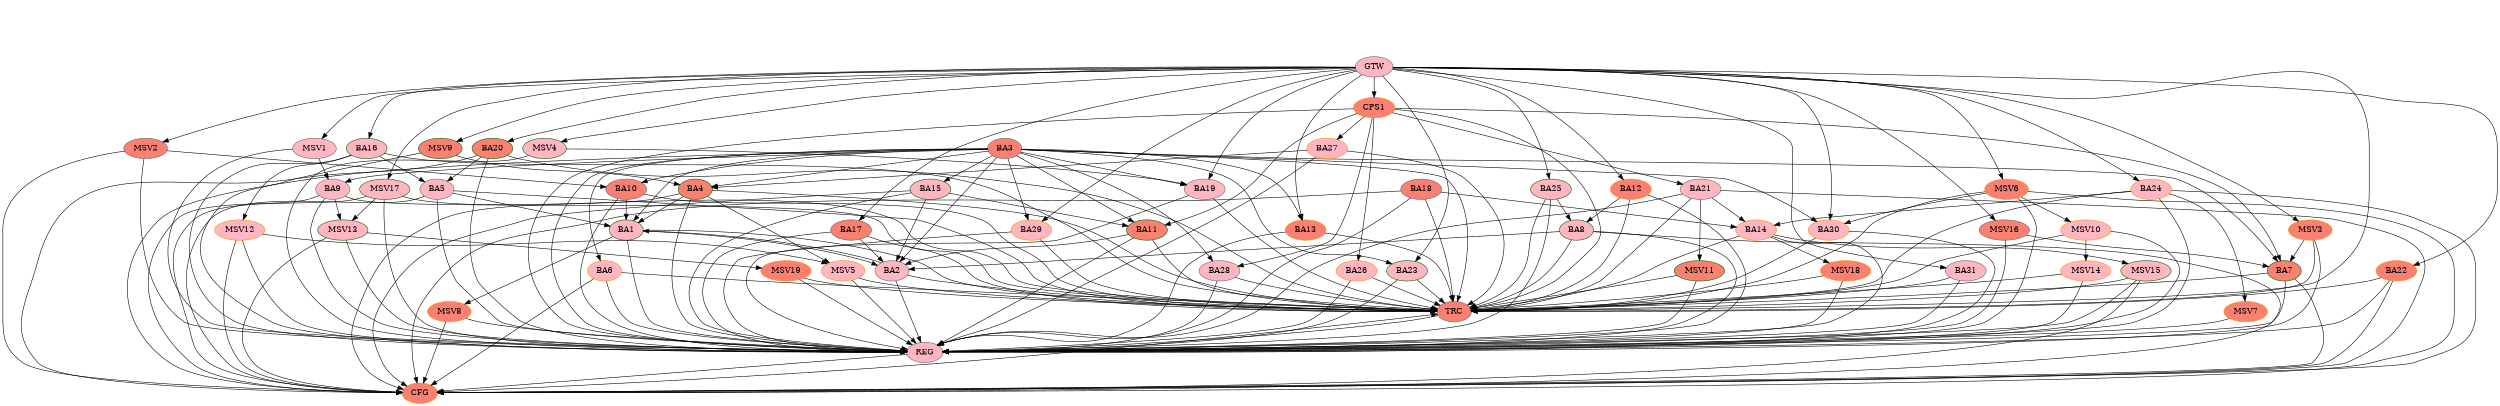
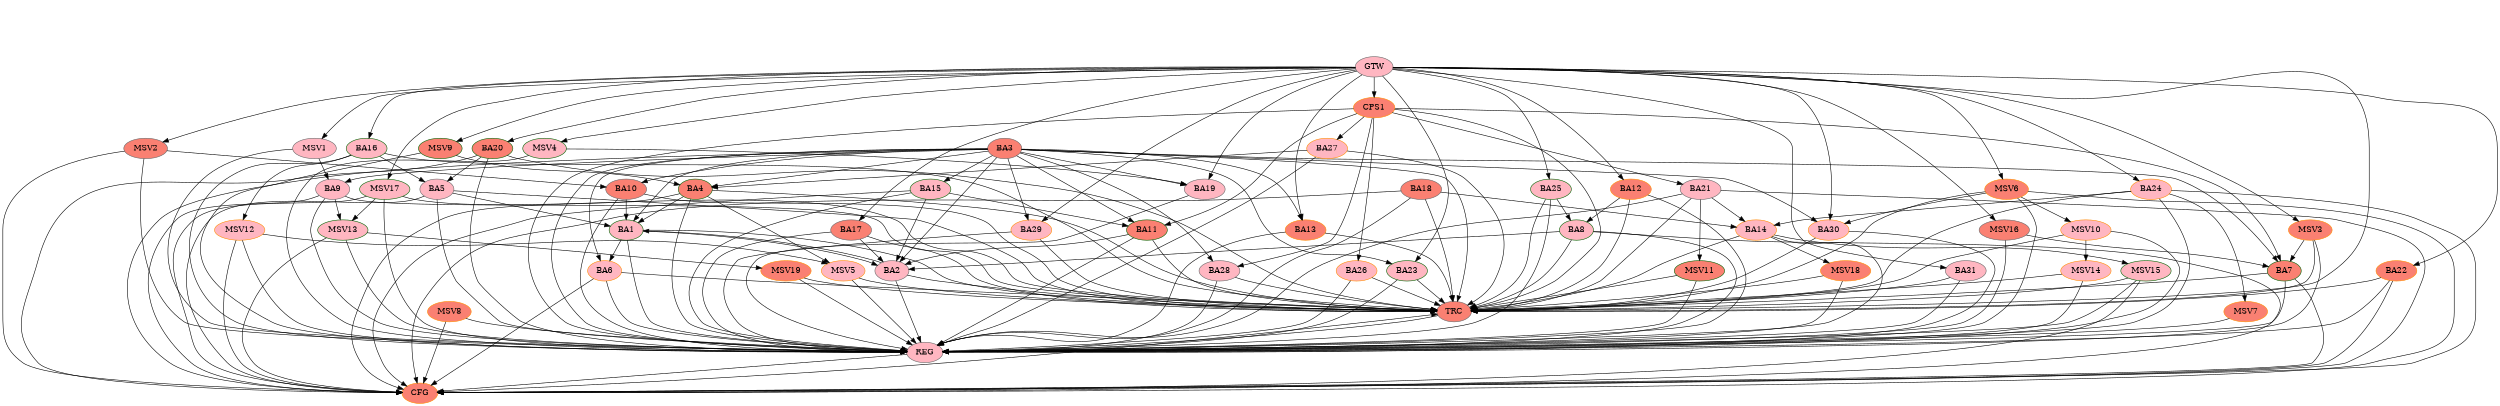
(541, 269) -> (617, 248)
(1318, 276) -> none
